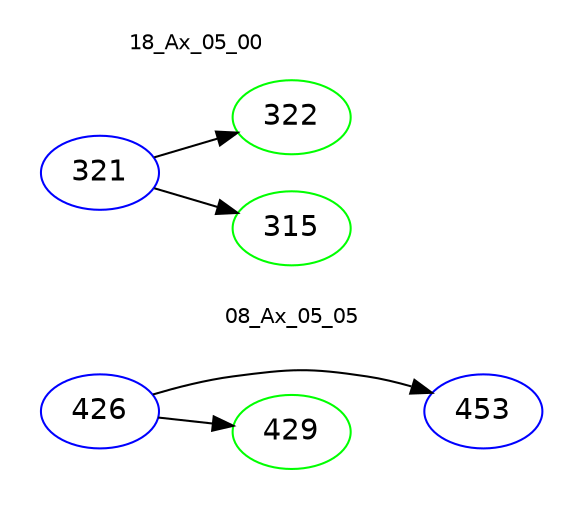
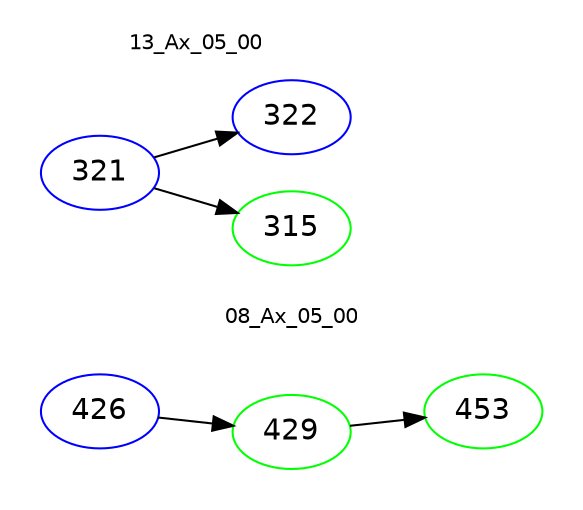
(196, 44) -> (196, 44)
(292, 117) -> (292, 117)
(292, 318) -> (292, 318)
(282, 371) -> (377, 423)
(483, 411) -> (483, 411)
